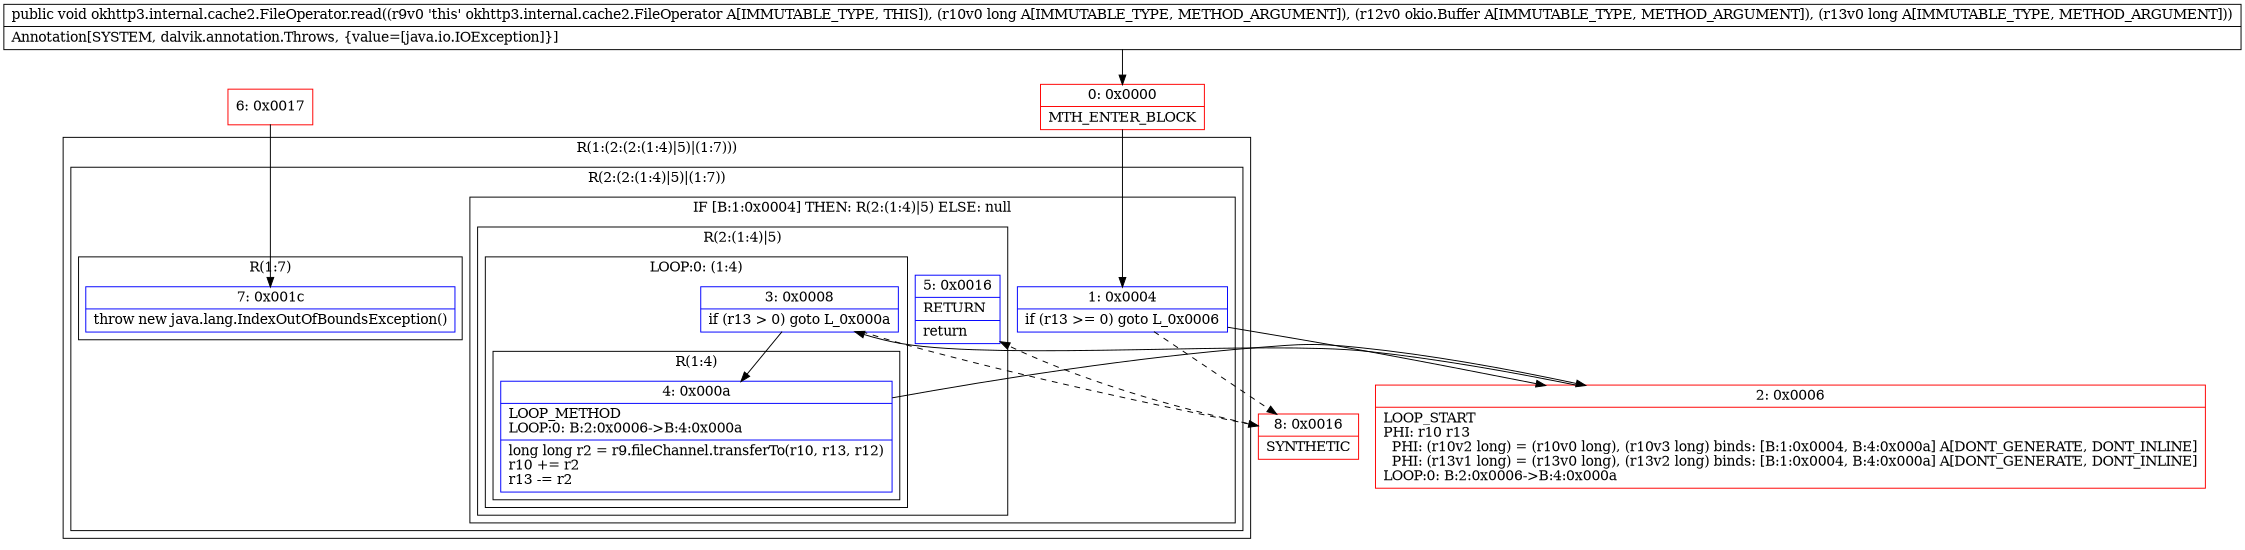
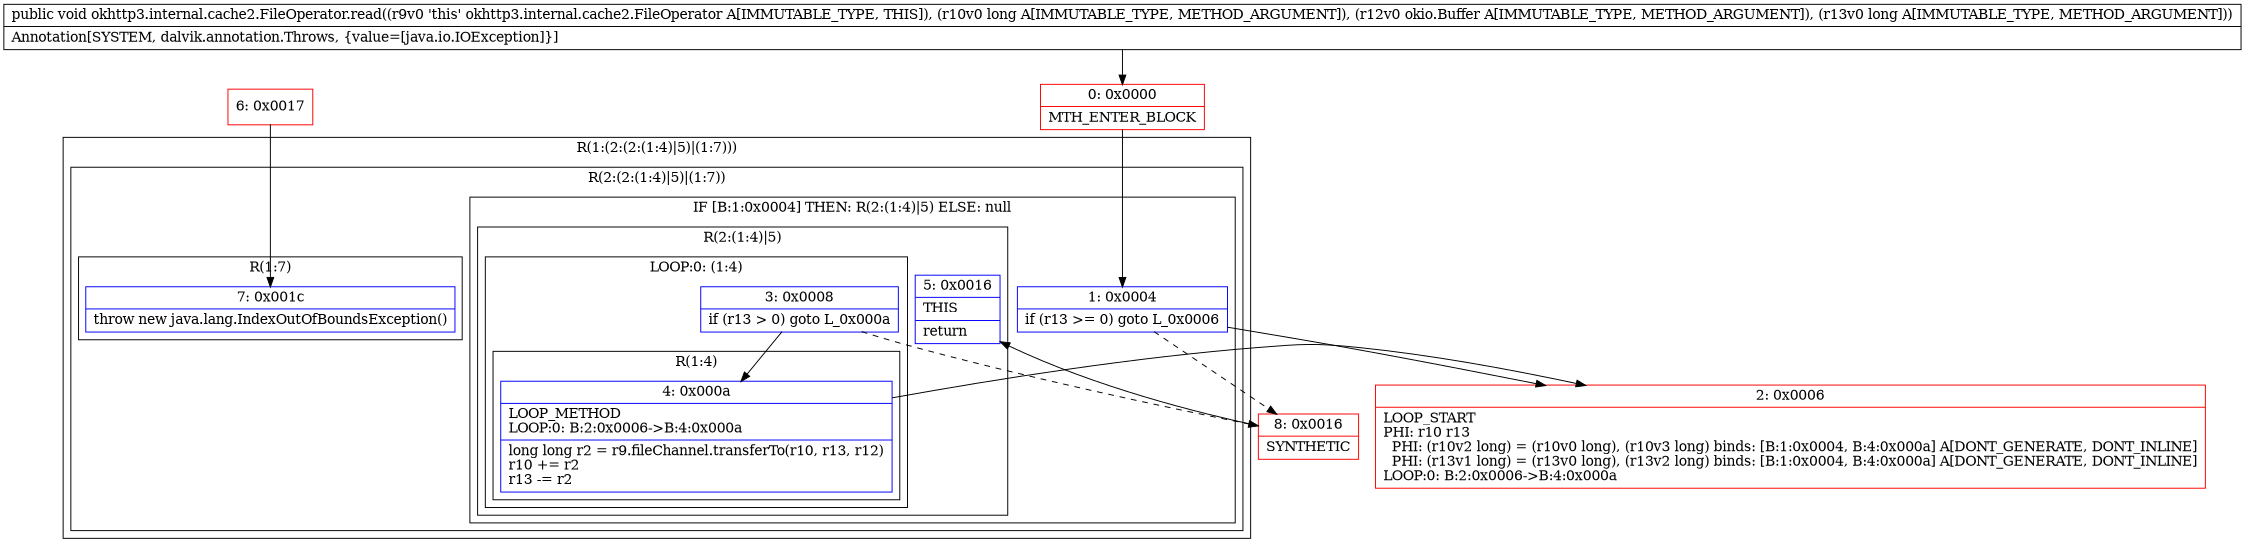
(954, 308) -> (941, 308)
(1168, 349) -> none
(1131, 393) -> (1131, 393)
